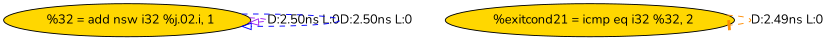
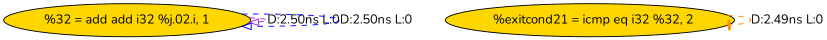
(127, 20) -> (127, 20)
